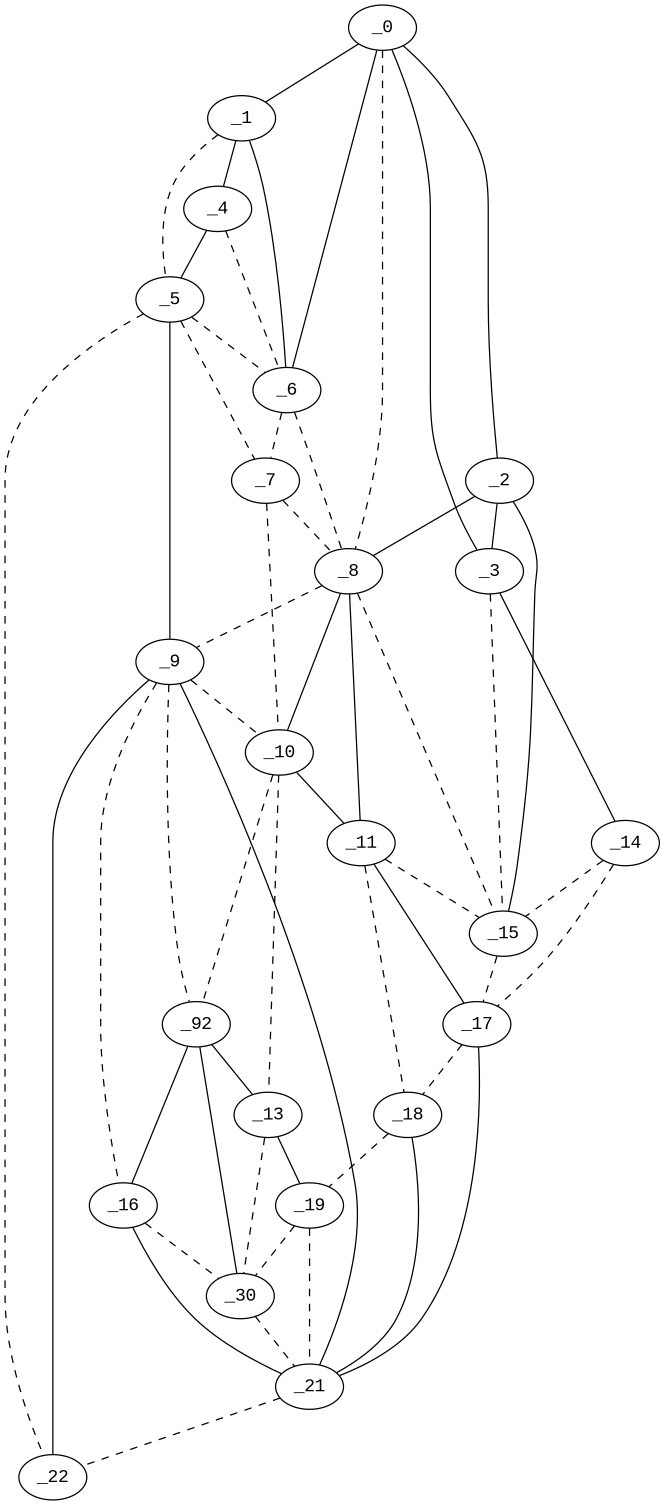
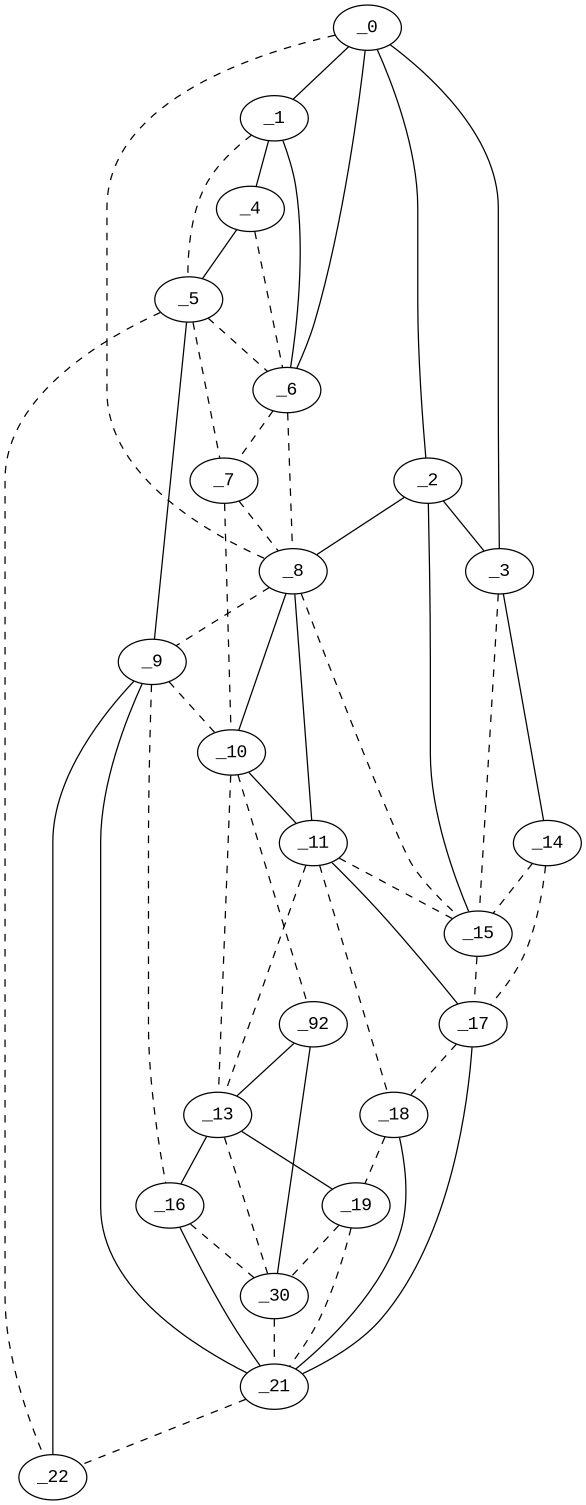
(169, 844) -> none
none -> (265, 979)
(160, 1115) -> (194, 1160)
